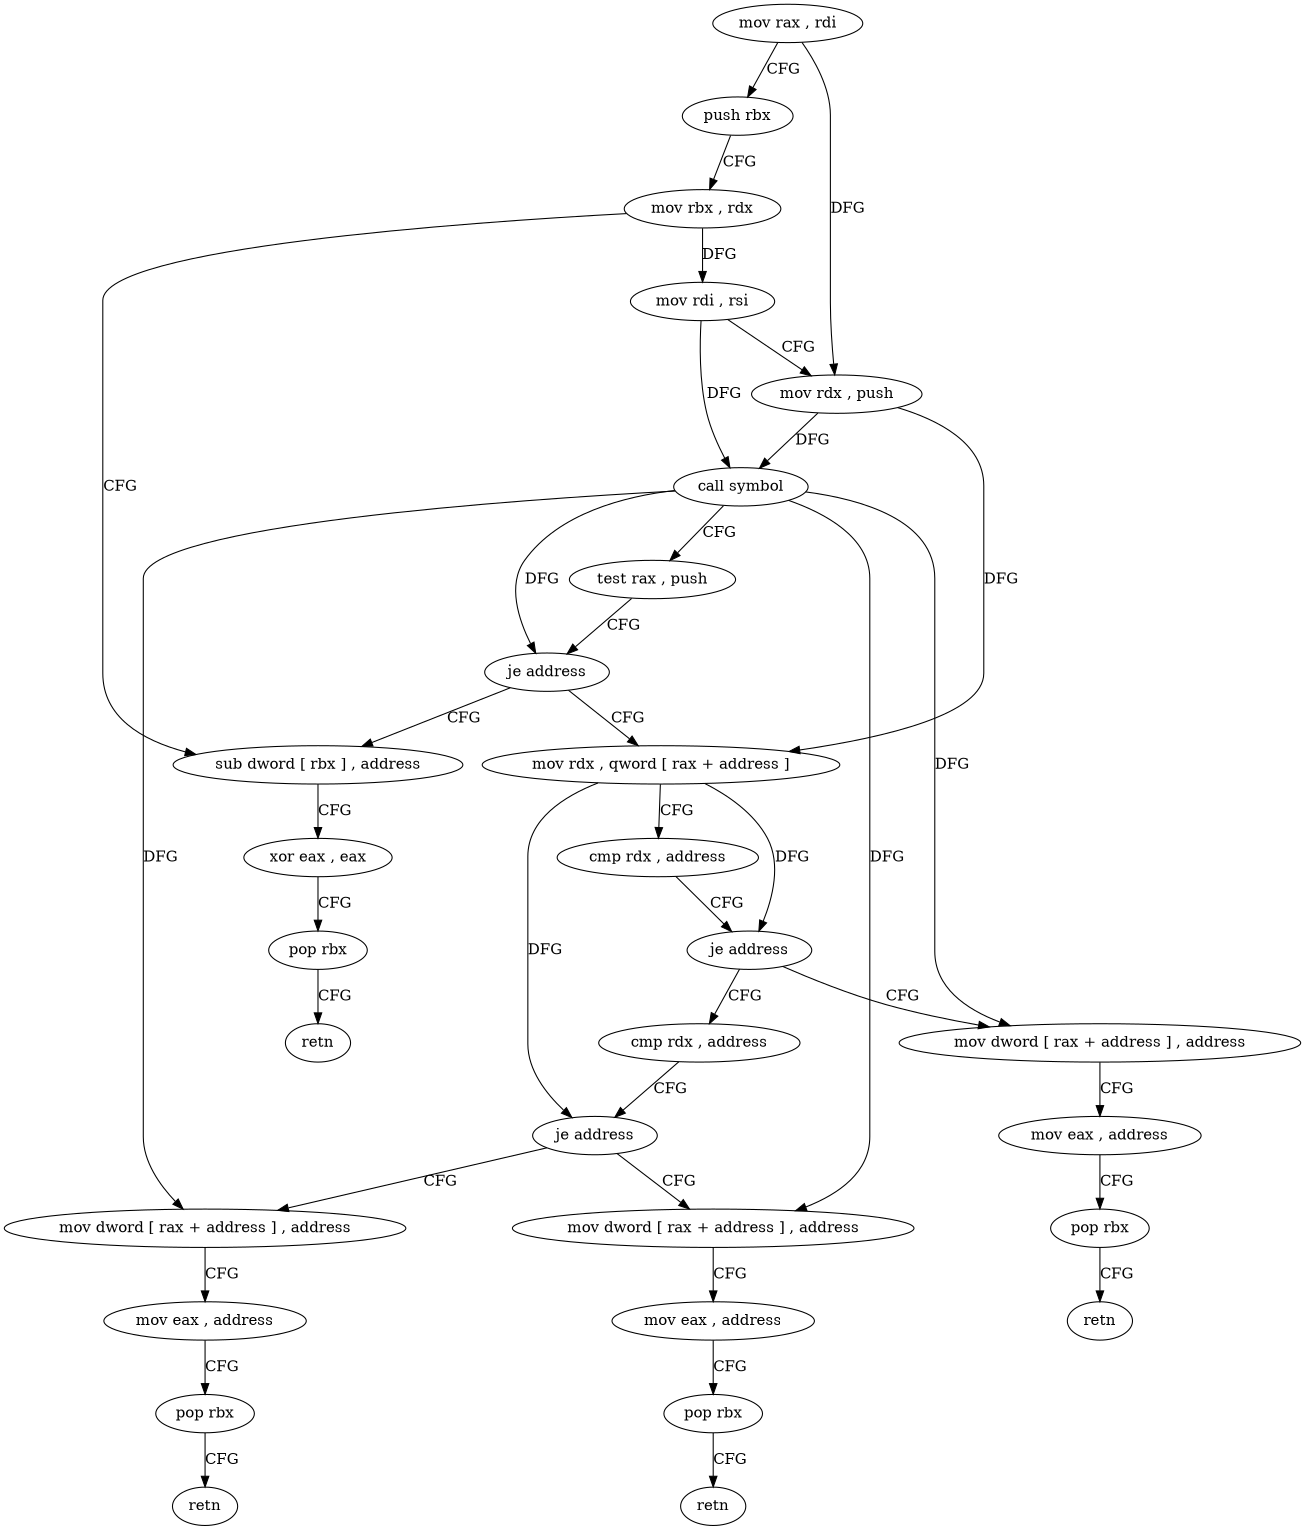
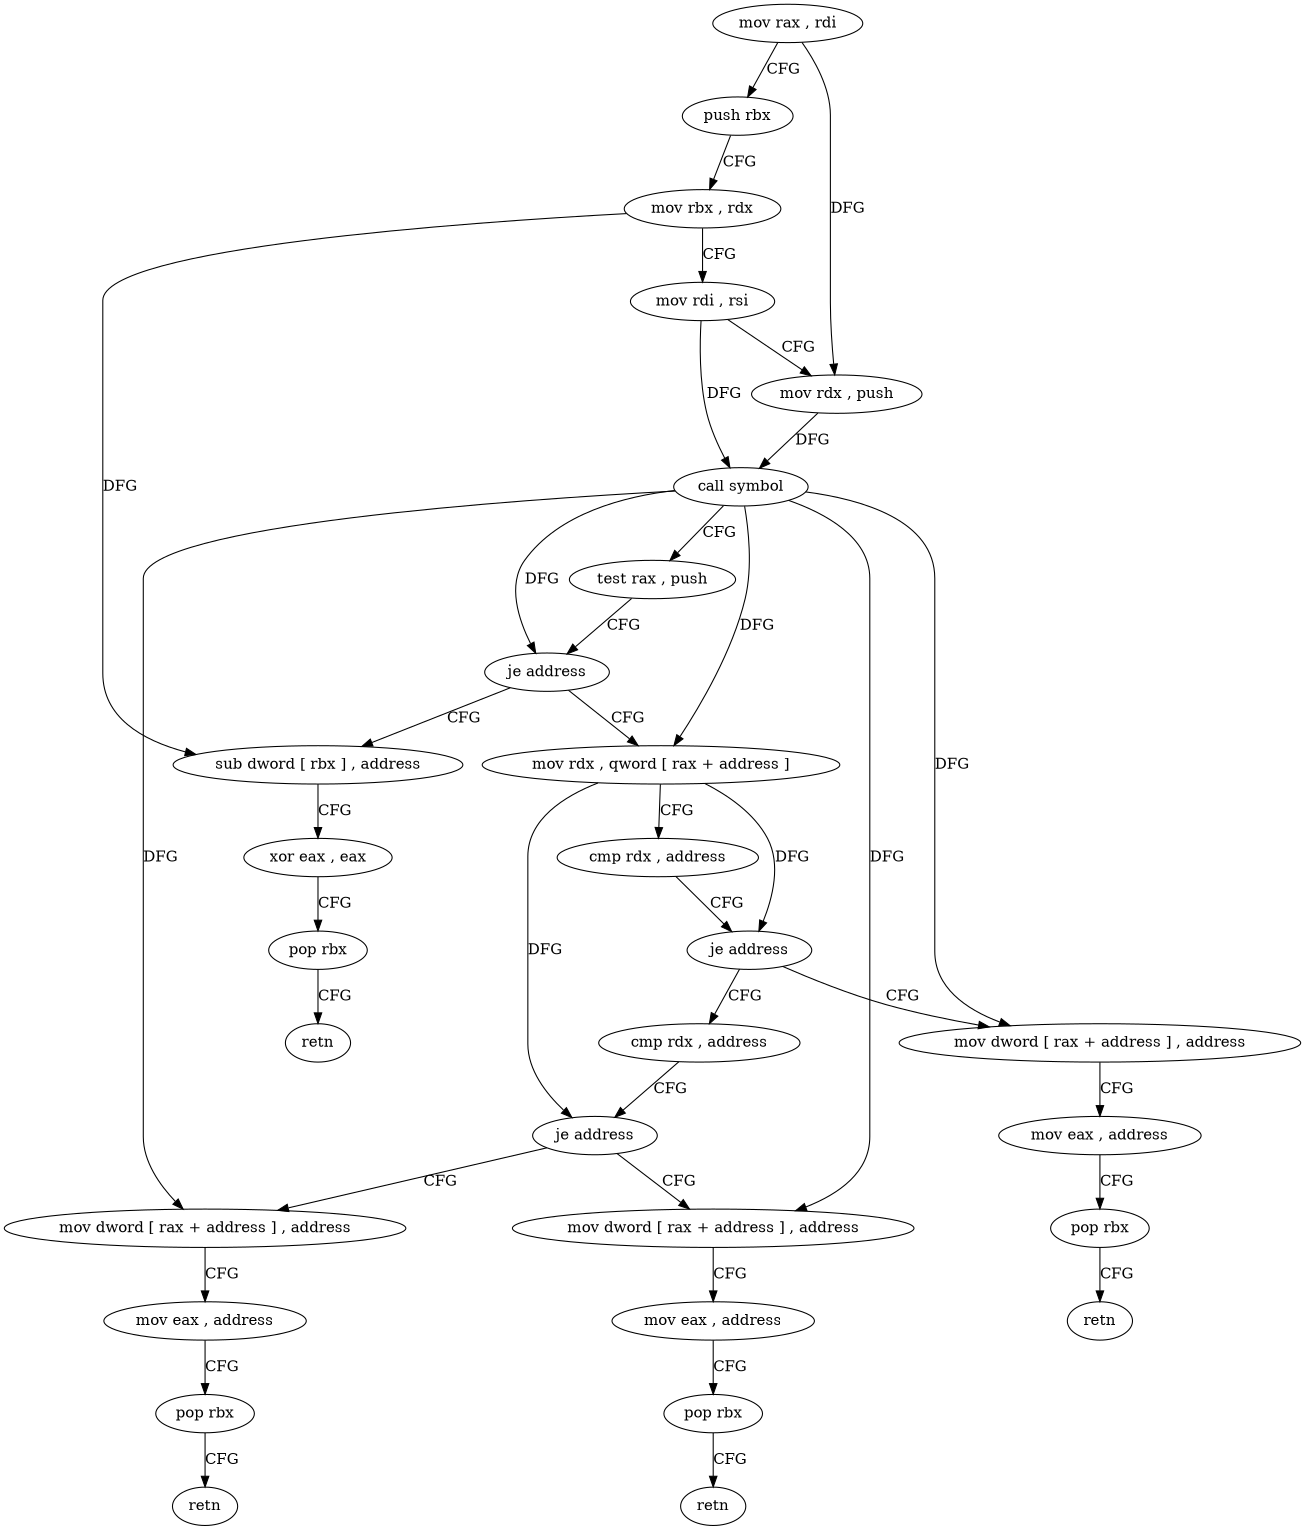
(720, 255) -> (720, 255)
(120, 487) -> (120, 487)
(984, 622) -> (736, 627)
